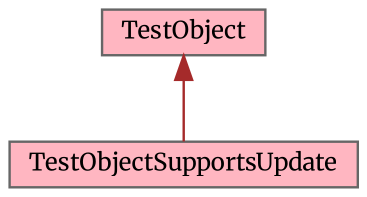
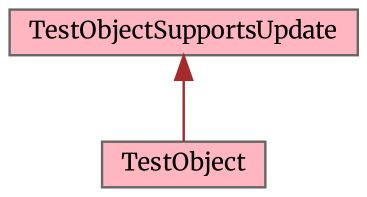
(184, 111) -> (184, 111)
